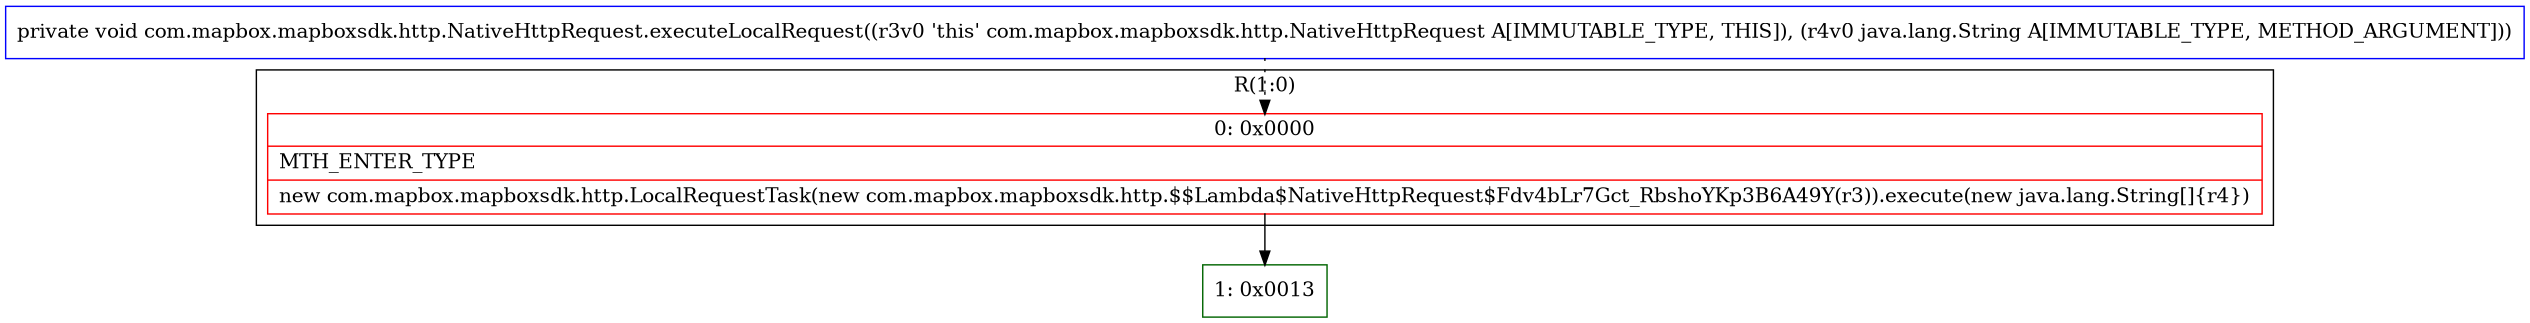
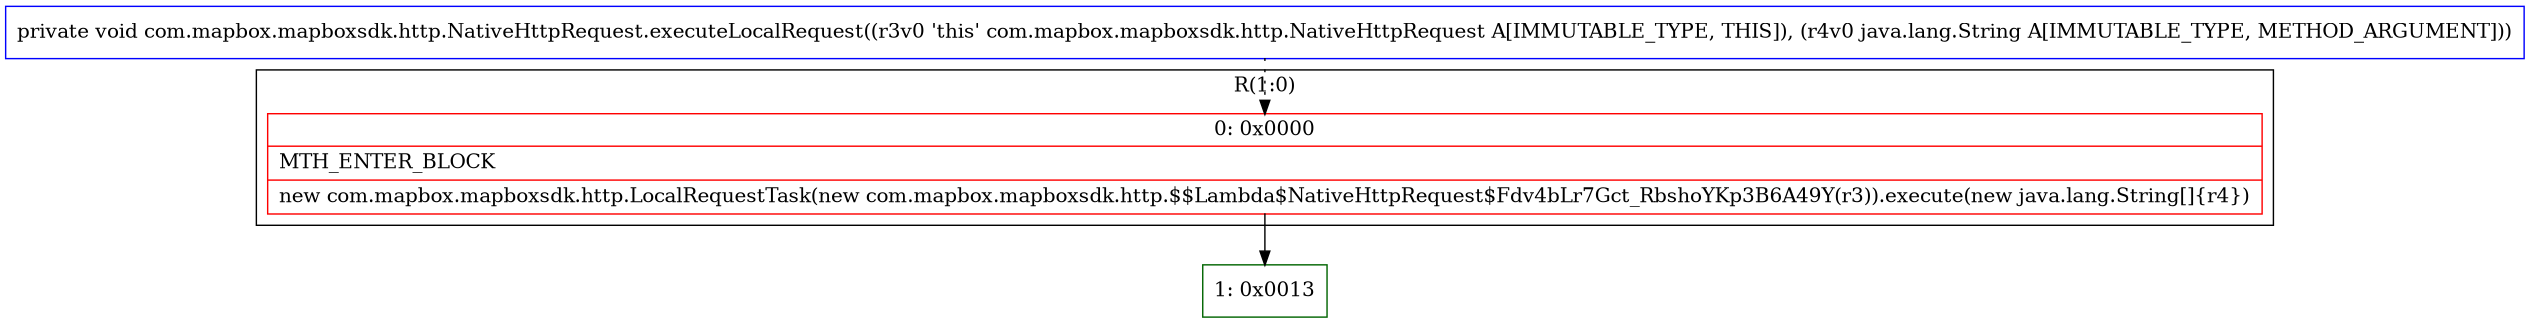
(378, 162) -> (388, 162)
